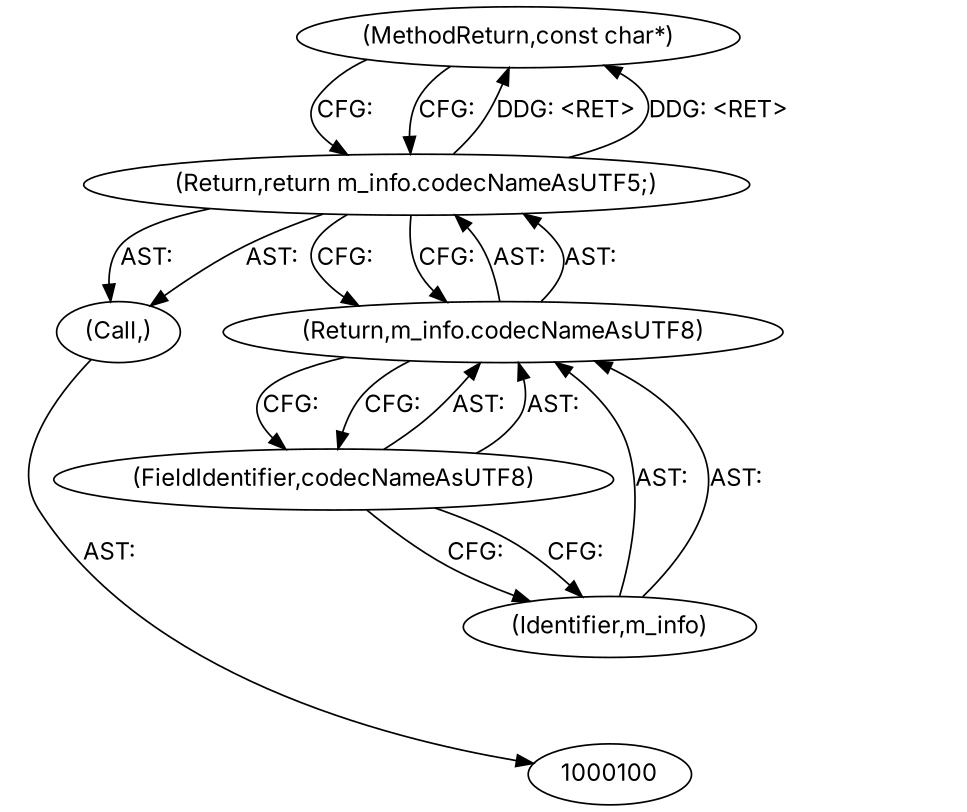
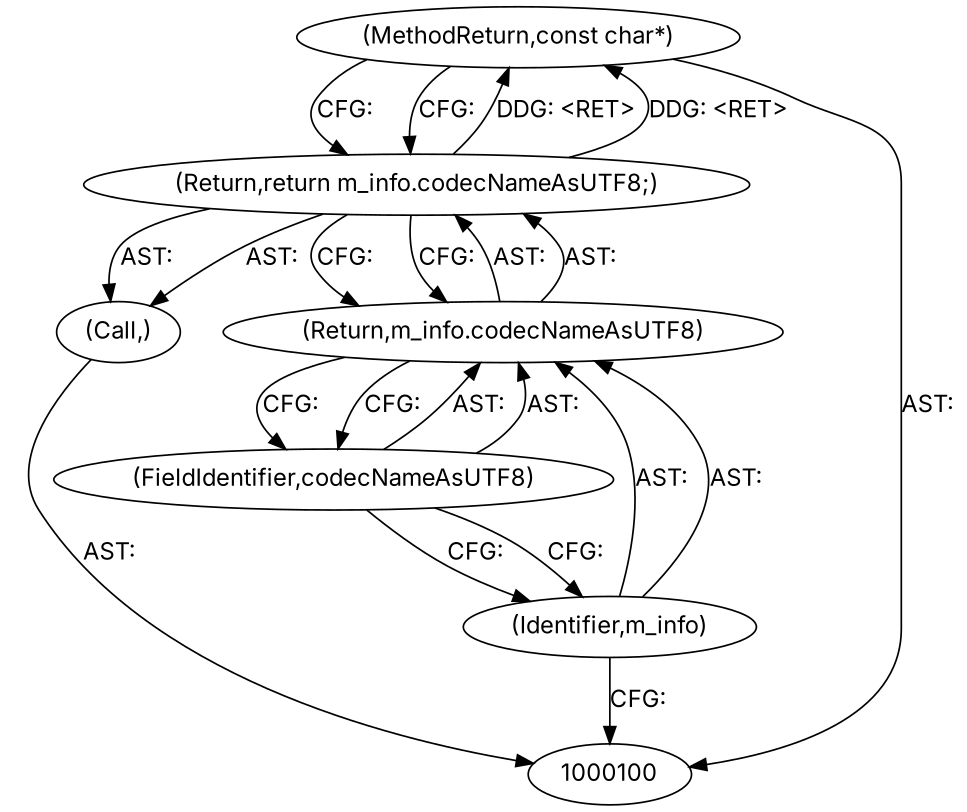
(417, 185) -> (417, 185)
none -> (901, 397)
none -> (610, 692)
